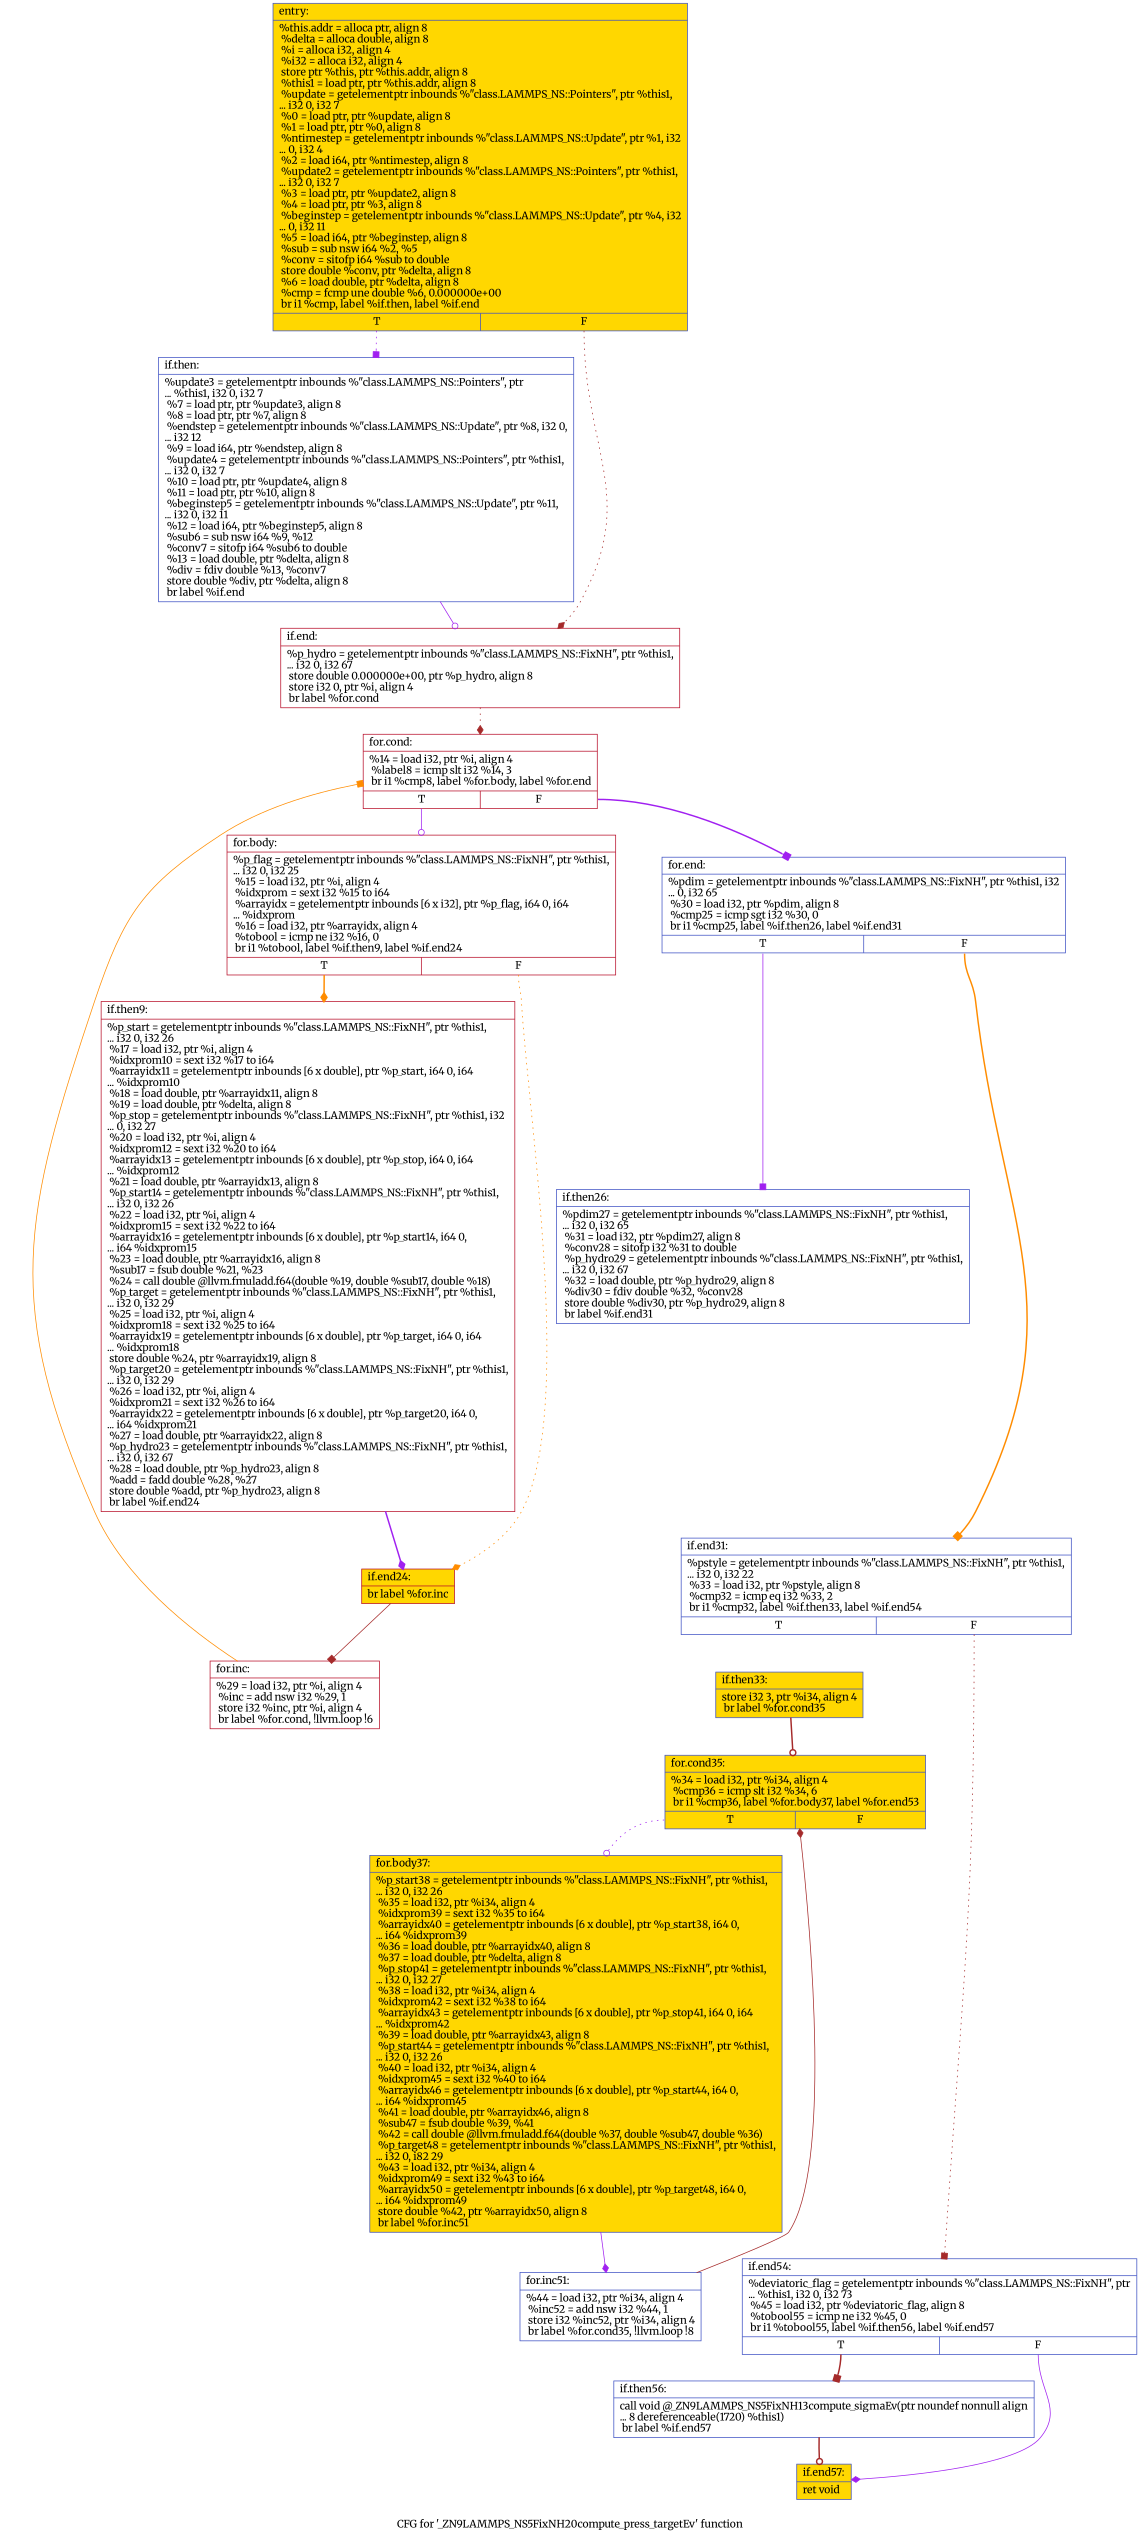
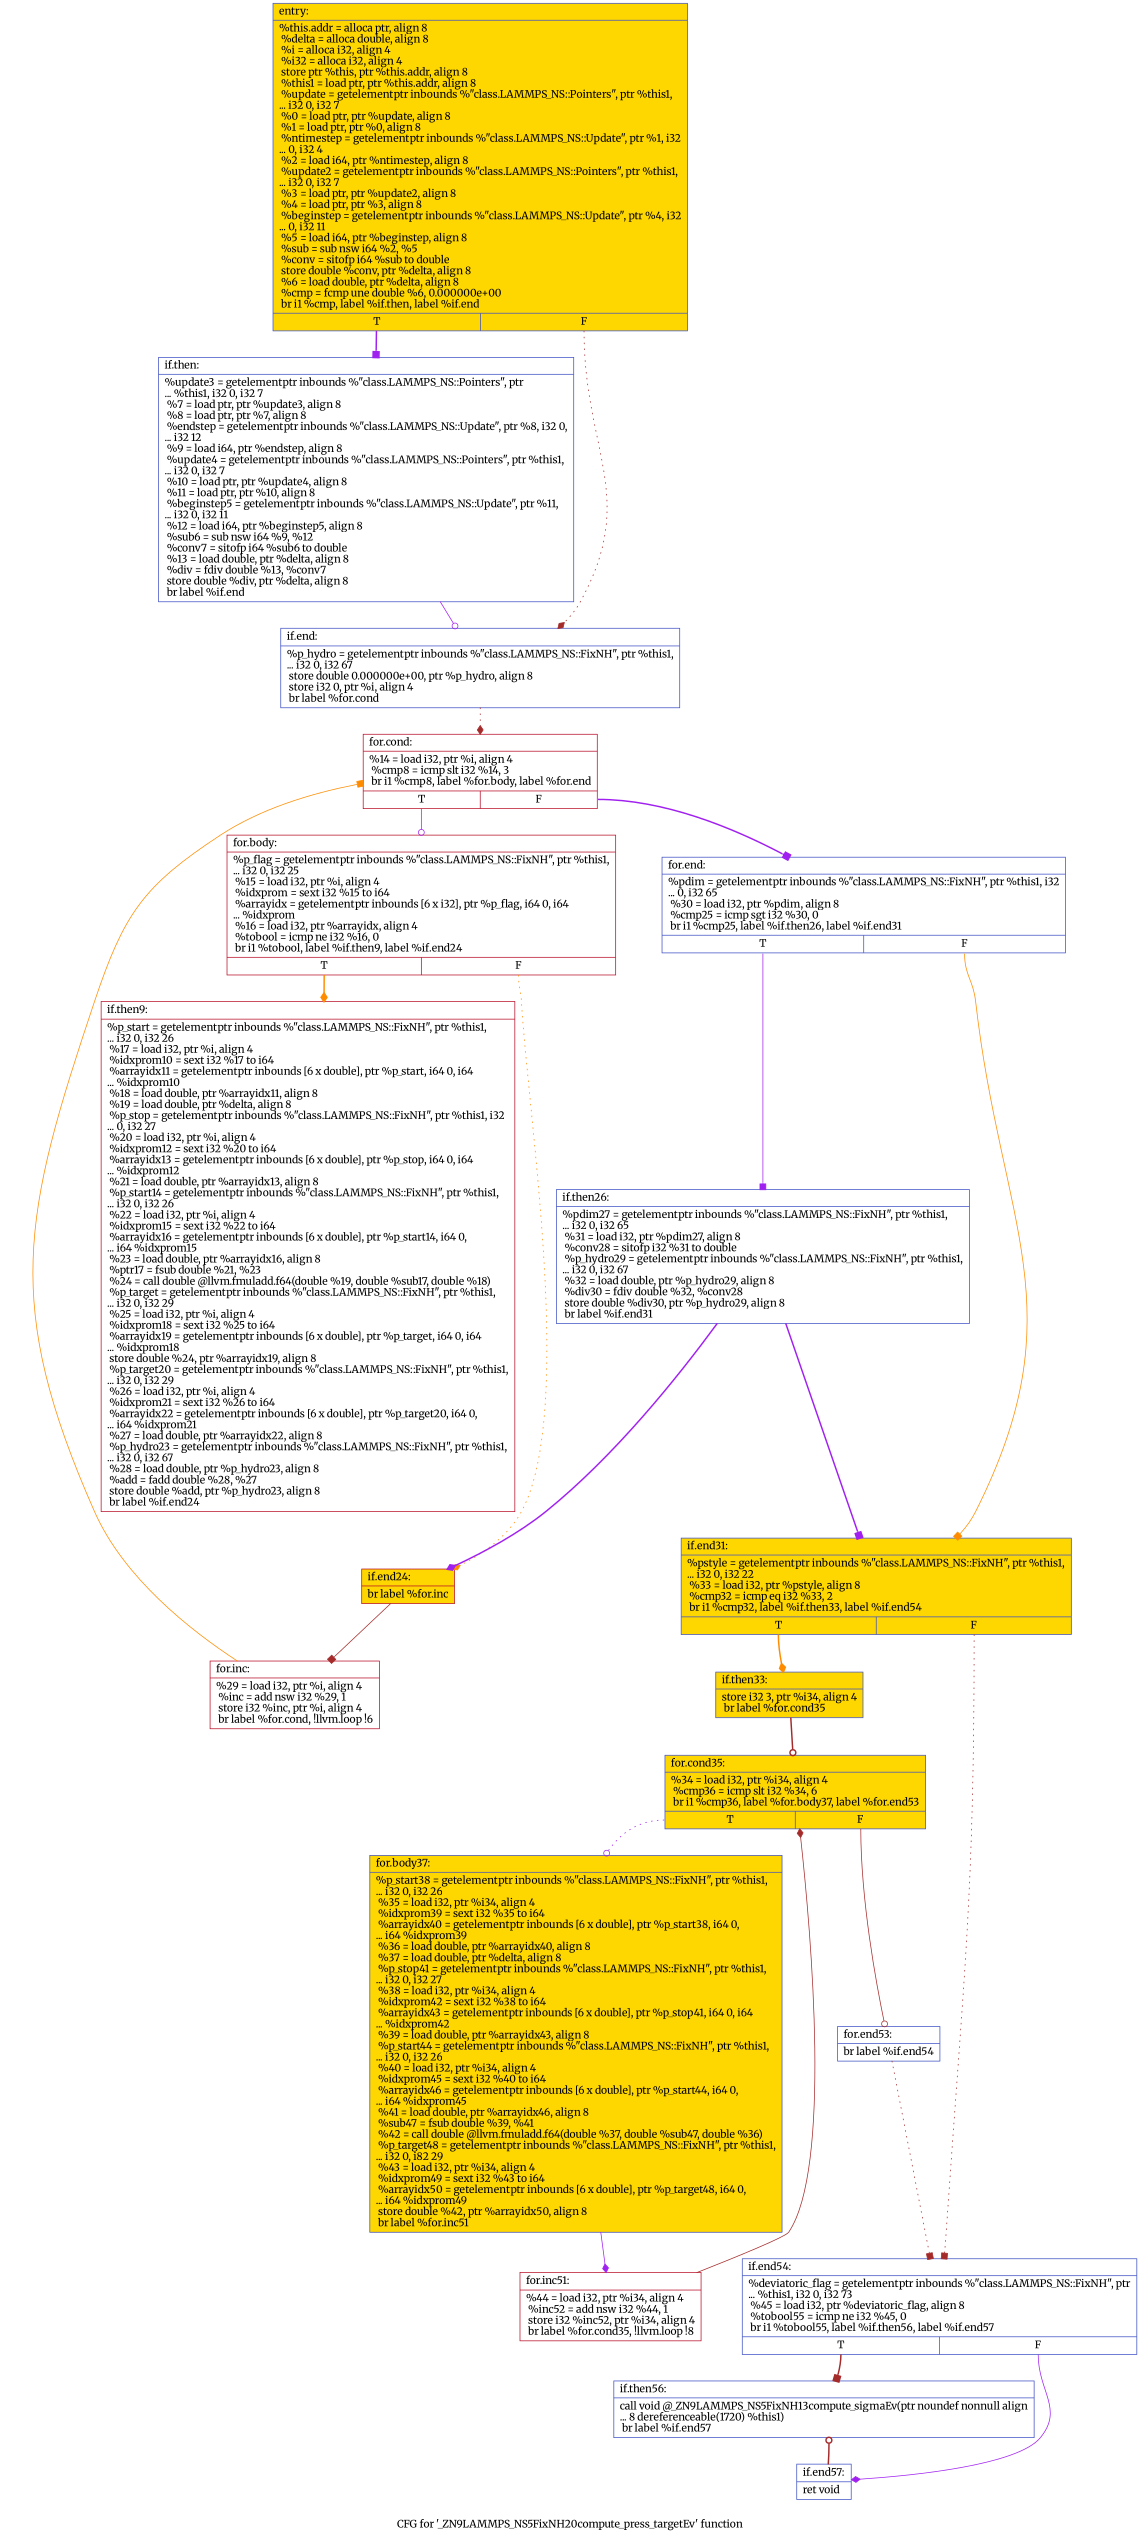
(376, 341) -> (376, 341)
(480, 668) -> (480, 668)
(441, 771) -> (439, 771)
(1020, 1247) -> (1020, 1247)
(185, 1271) -> (184, 1271)
none -> (822, 1427)
(393, 1536) -> (601, 1461)
(876, 1586) -> (876, 1586)
none -> (779, 1649)
none -> (889, 2044)
(611, 2307) -> (611, 2307)
(819, 2448) -> (829, 2454)
(824, 2482) -> (824, 2482)
